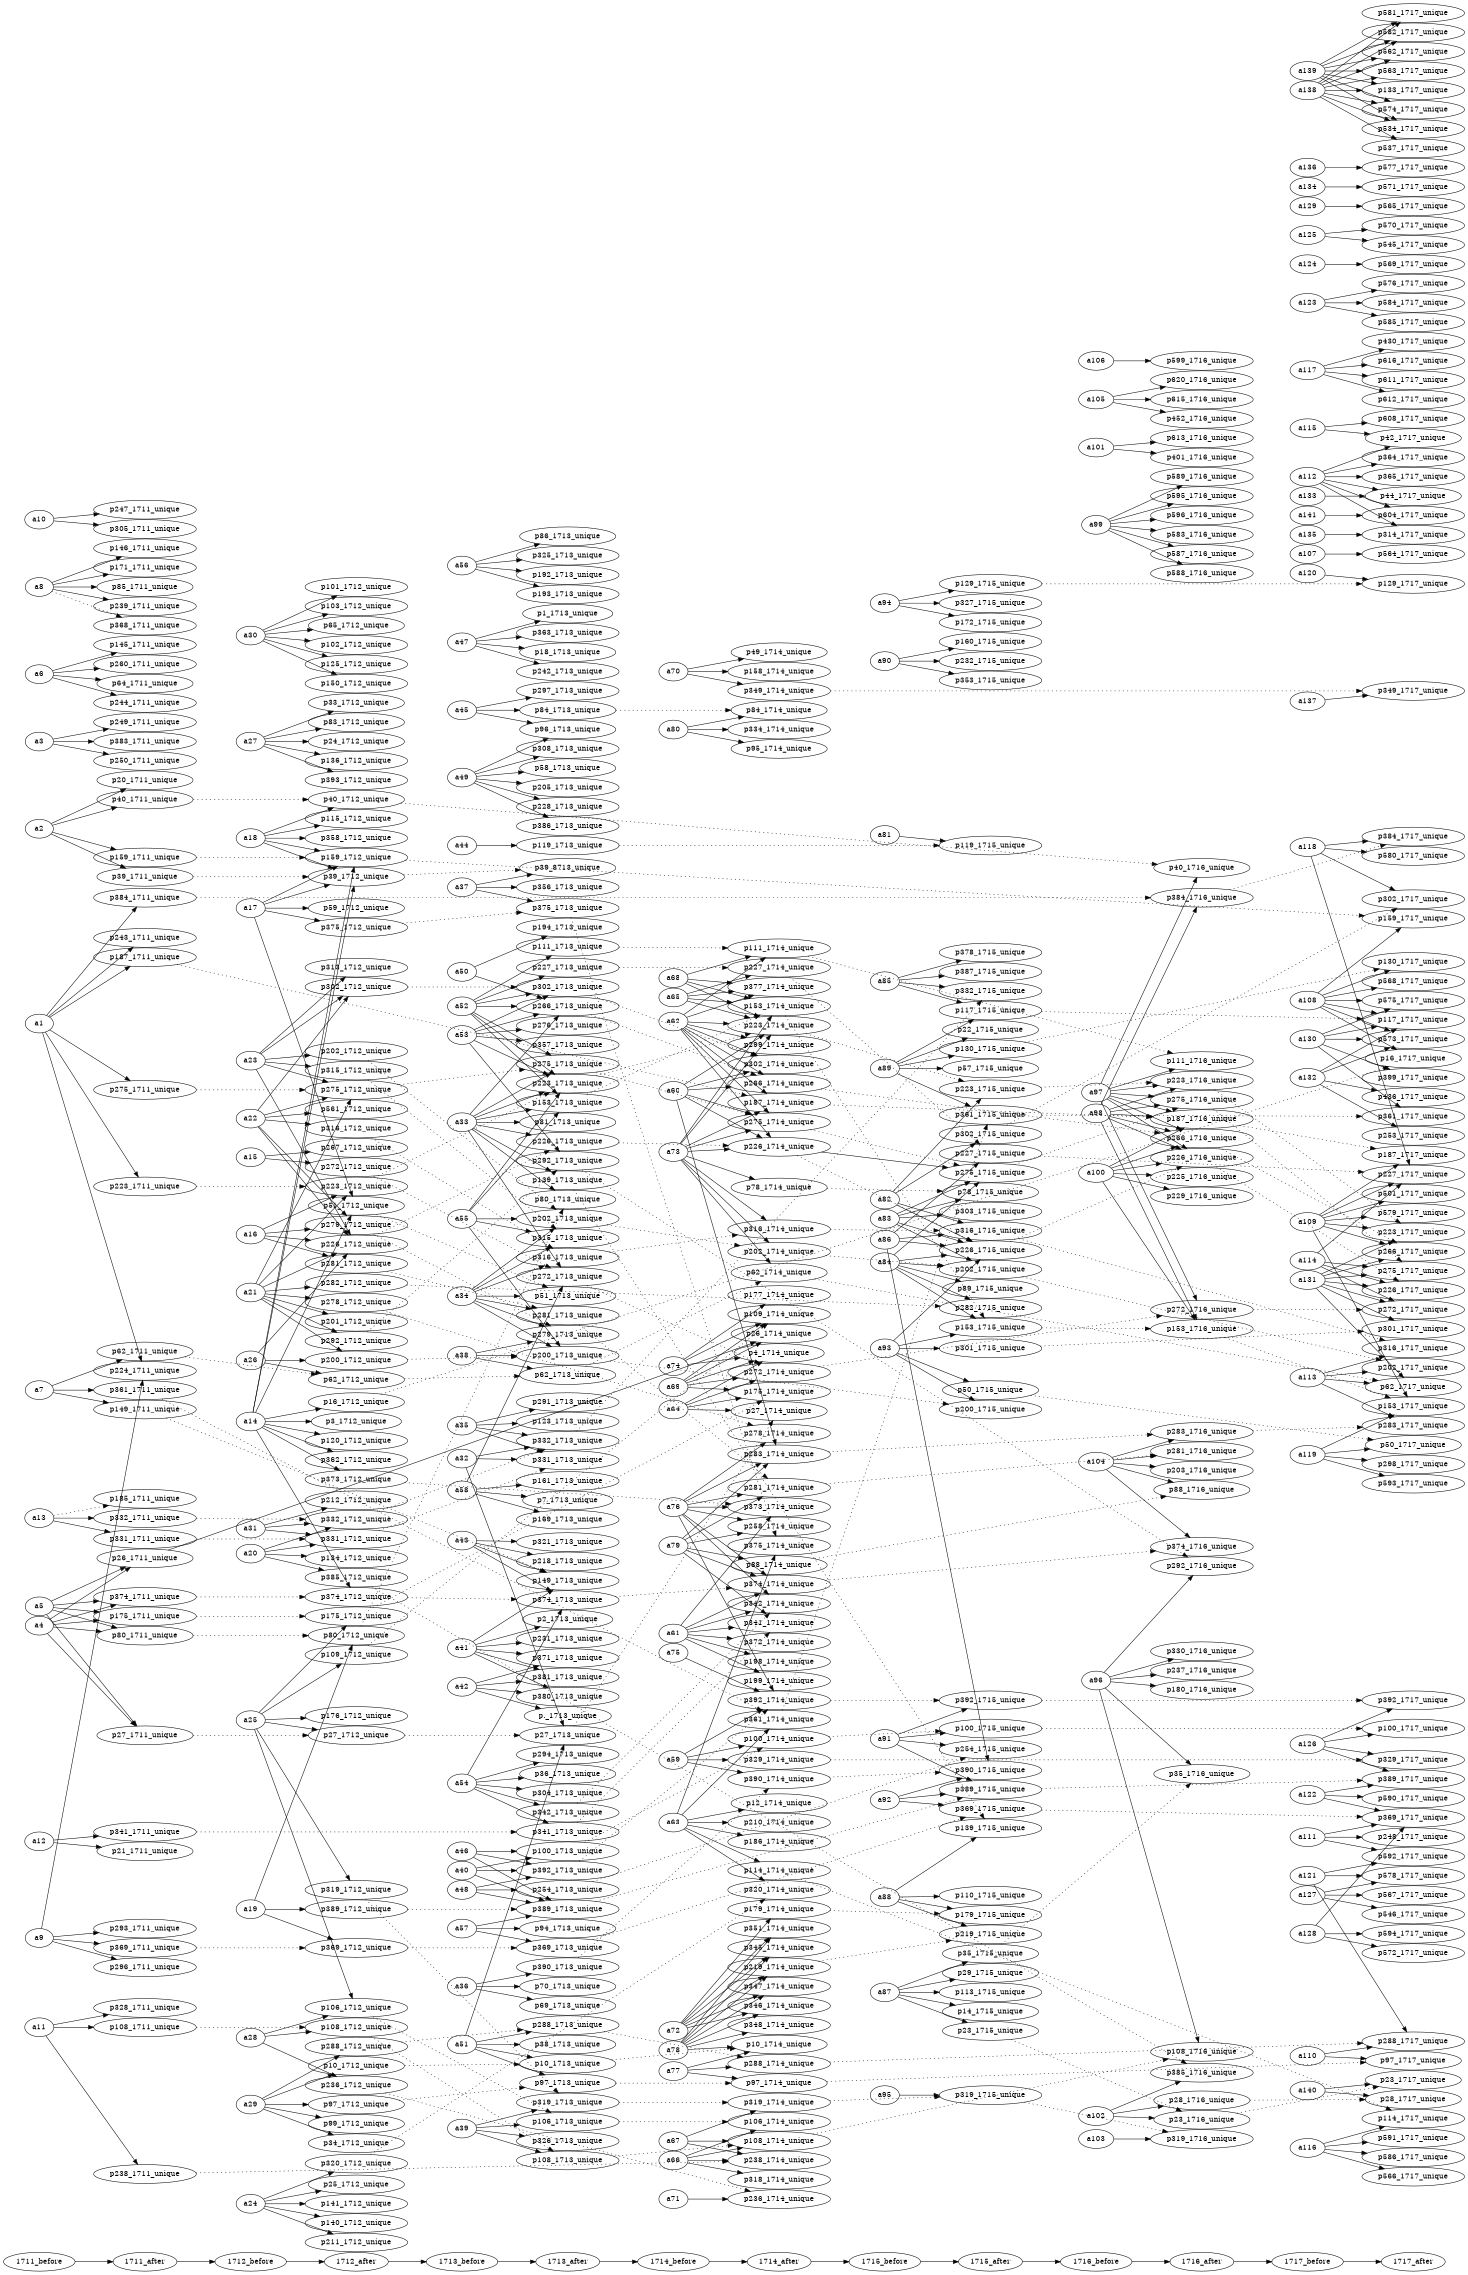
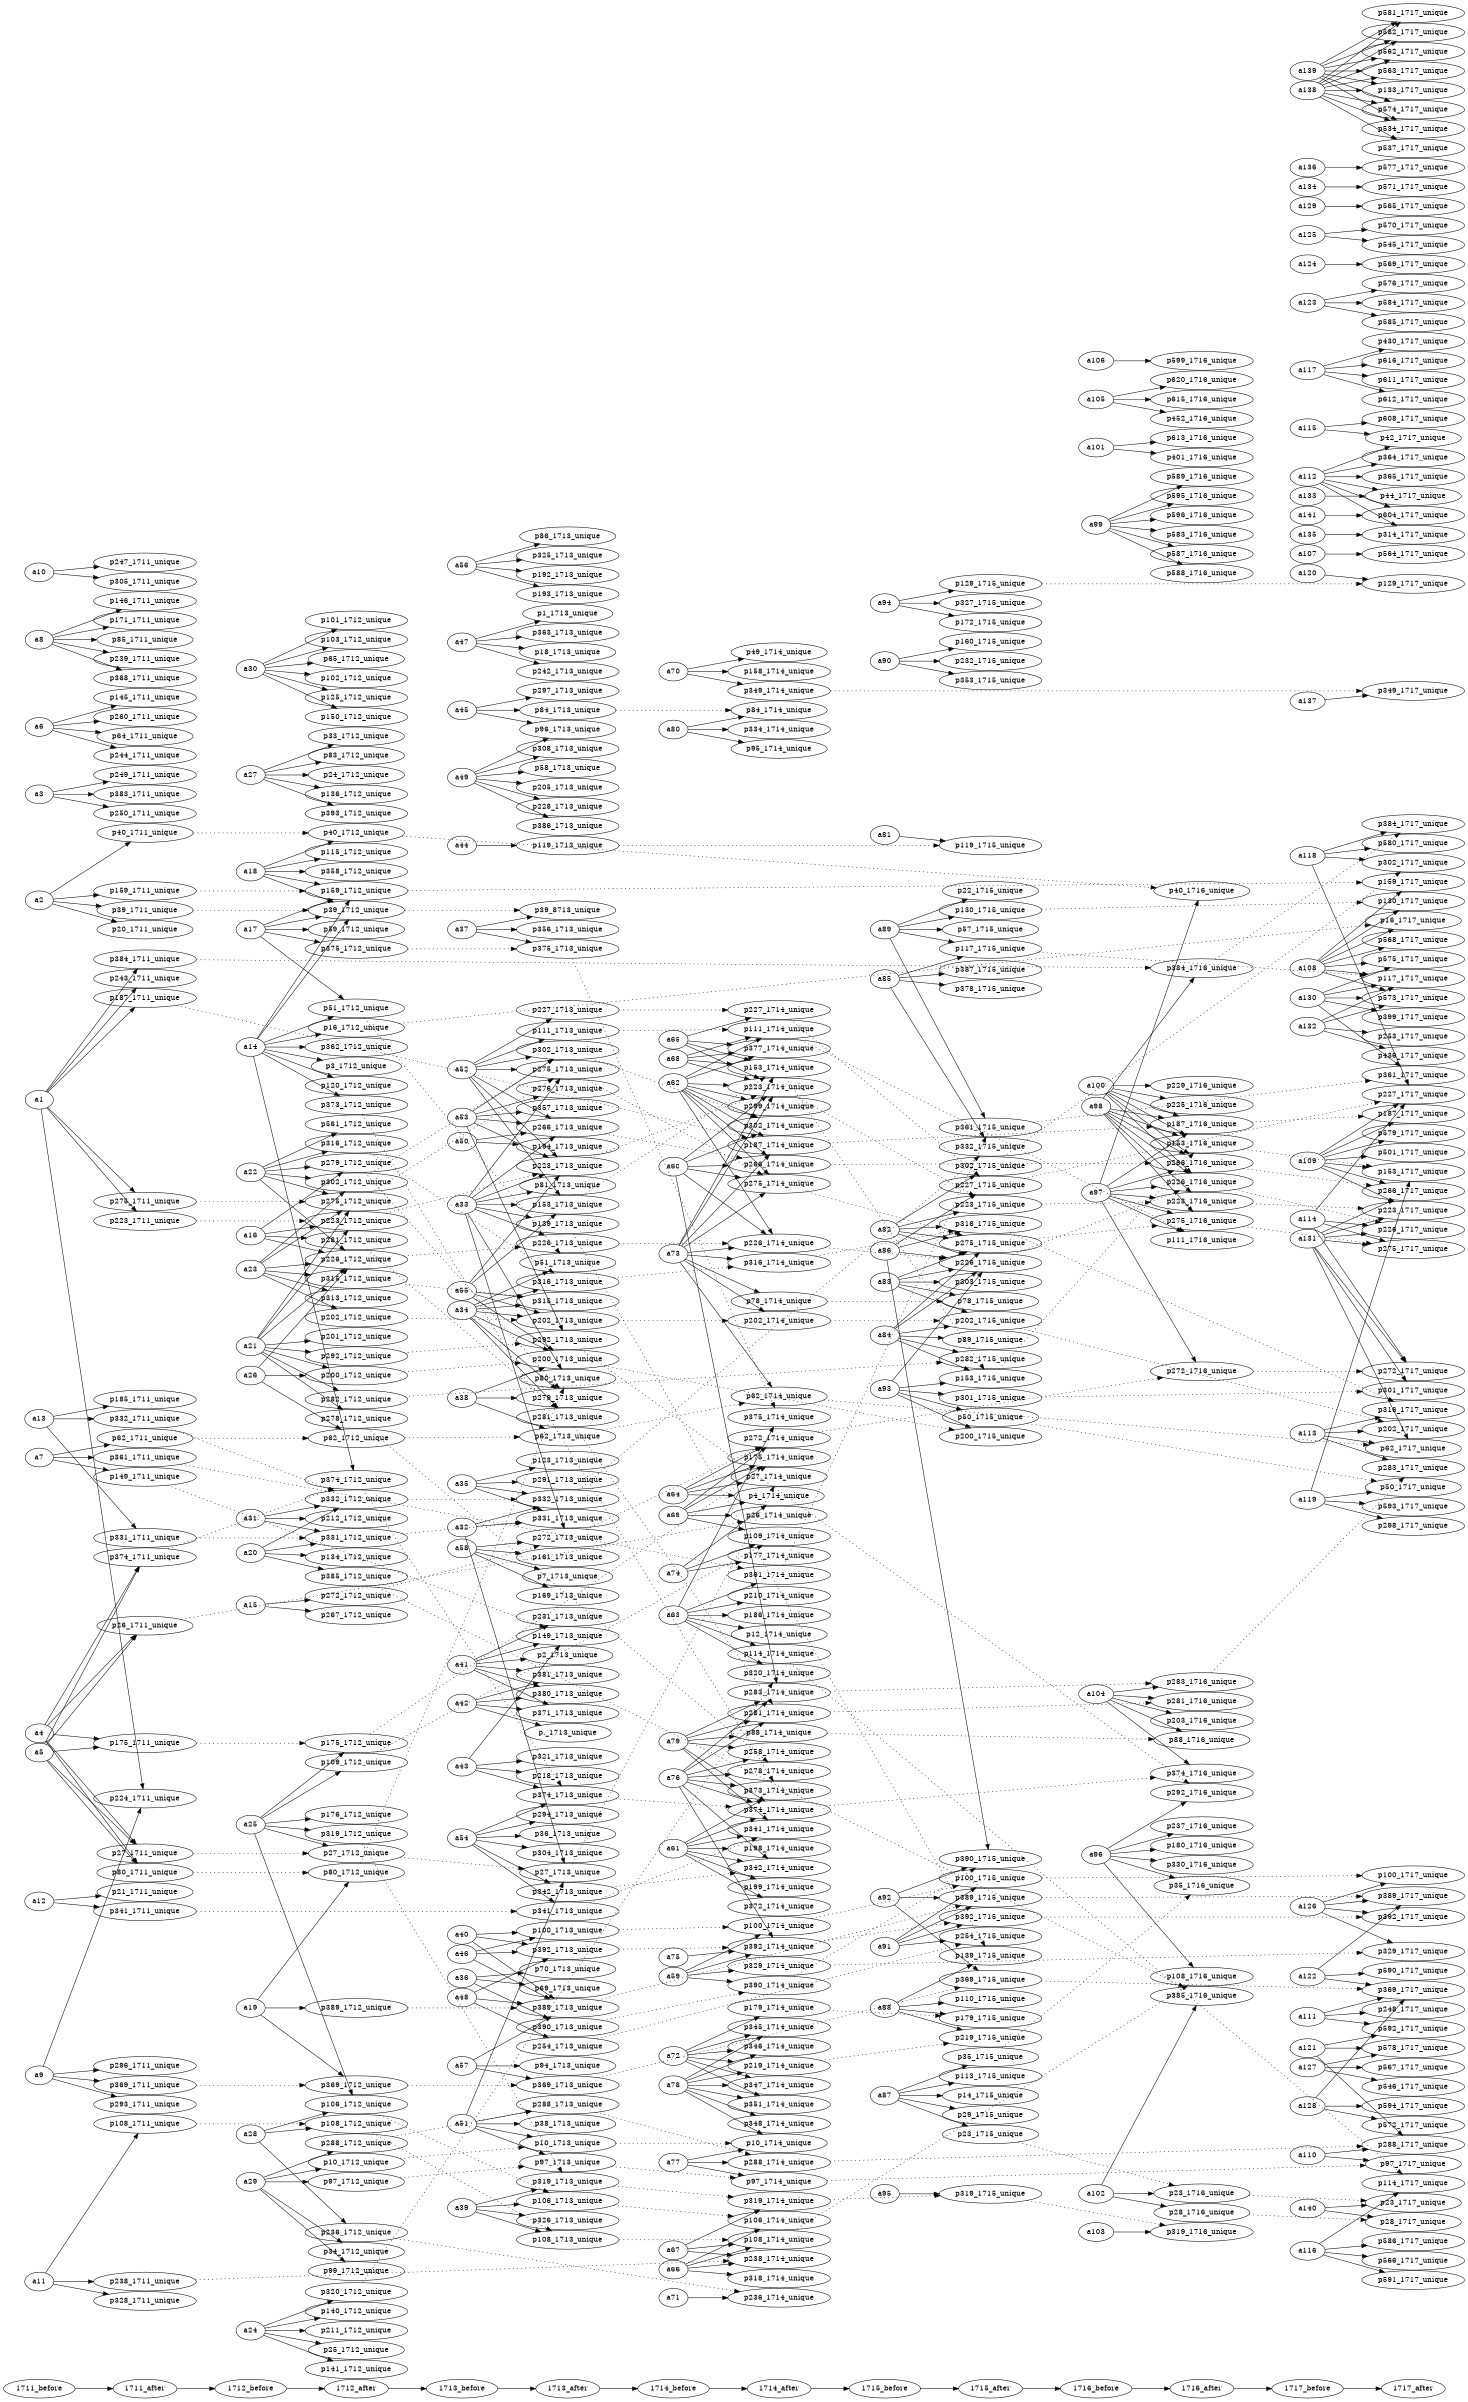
(84, 603) -> (84, 656)
(885, 1160) -> (921, 1234)
(460, 1447) -> (459, 1571)
(78, 1511) -> (78, 1412)
